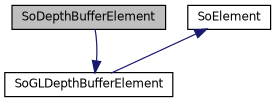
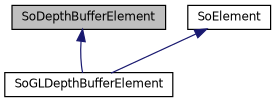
(97, 45) -> (81, 57)
